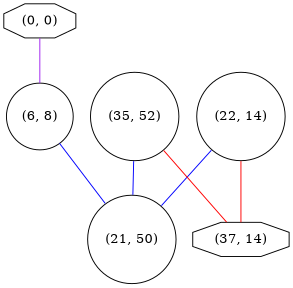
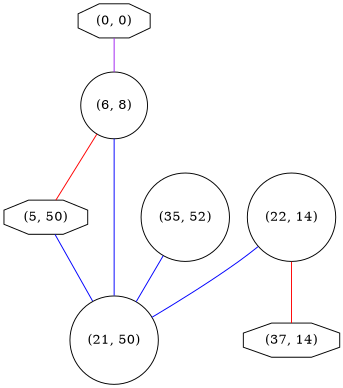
(195, 186) -> none
none -> (46, 217)
